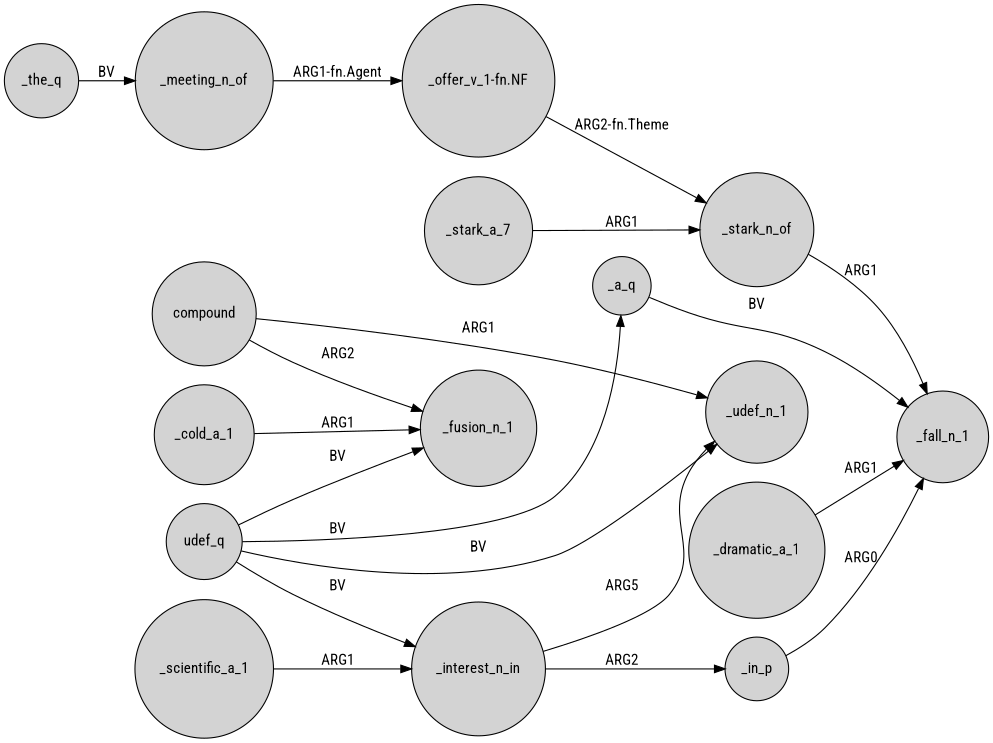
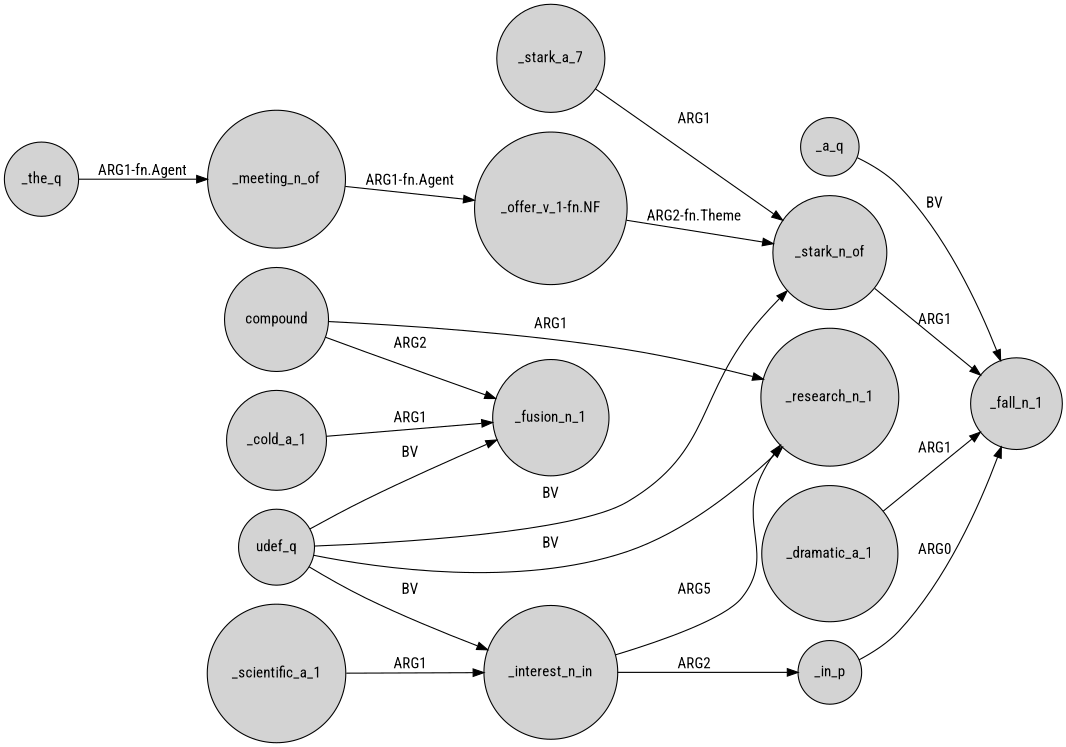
(107, 73) -> (143, 171)
(757, 412) -> (830, 397)
(494, 521) -> (599, 513)
